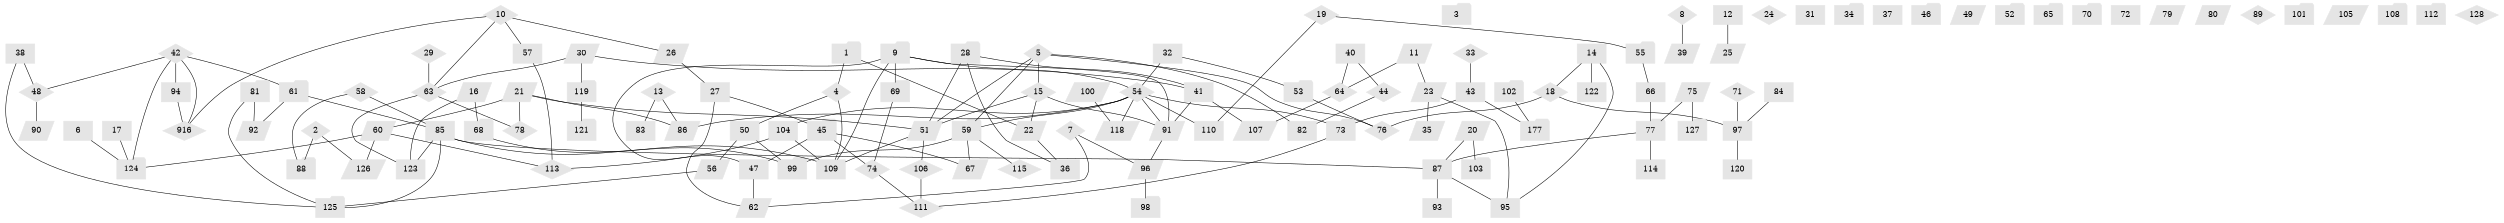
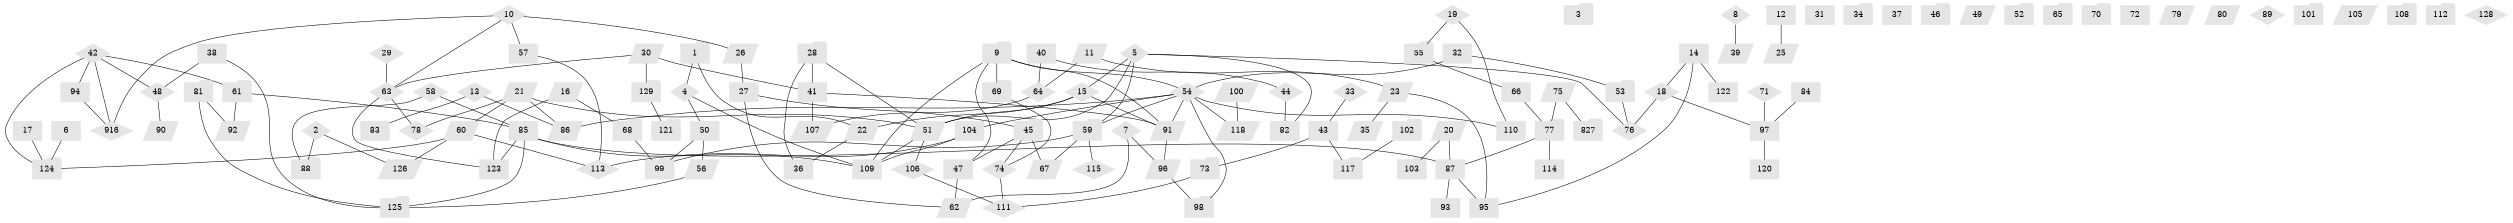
(1769, 15) -> none
(582, 92) -> (646, 92)
(1238, 108) -> (1218, 149)
(1535, 131) -> (1348, 169)
(1692, 131) -> (1588, 131)
